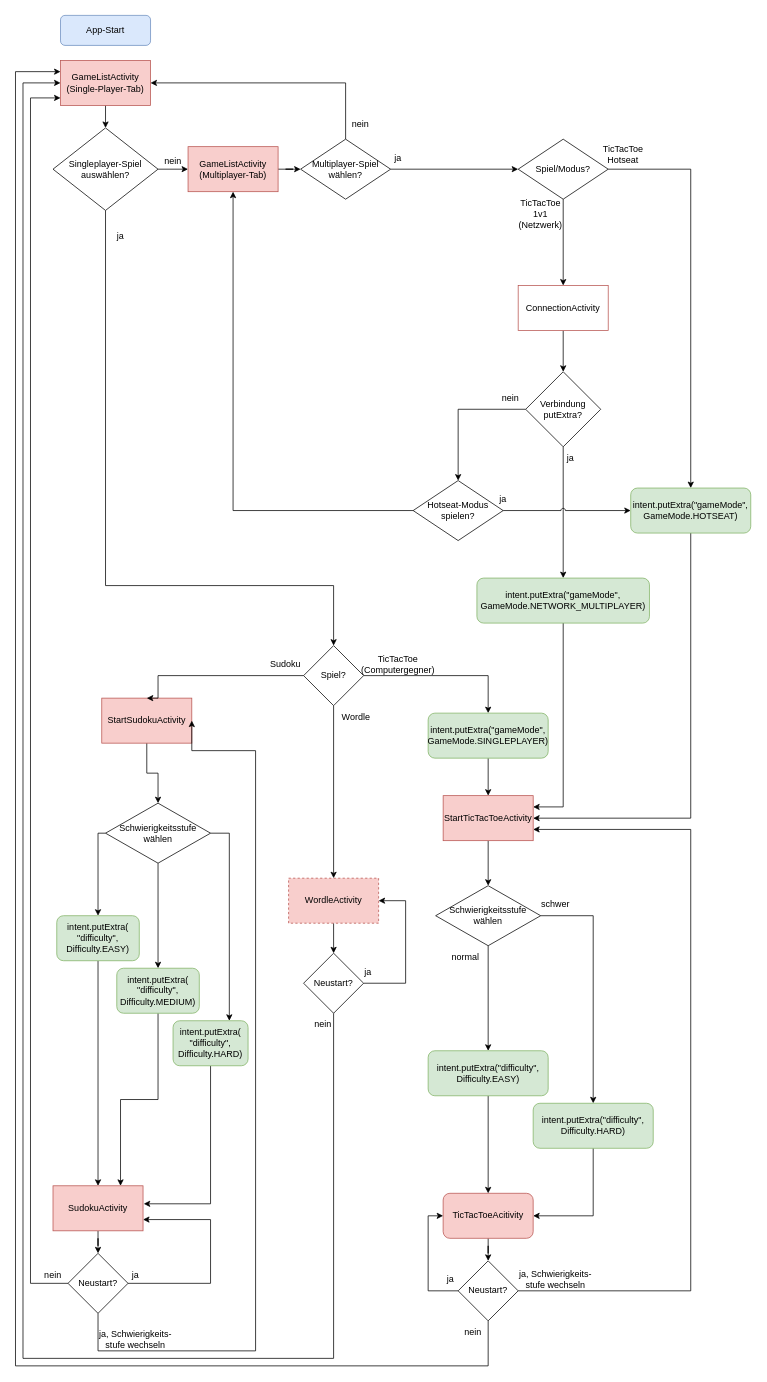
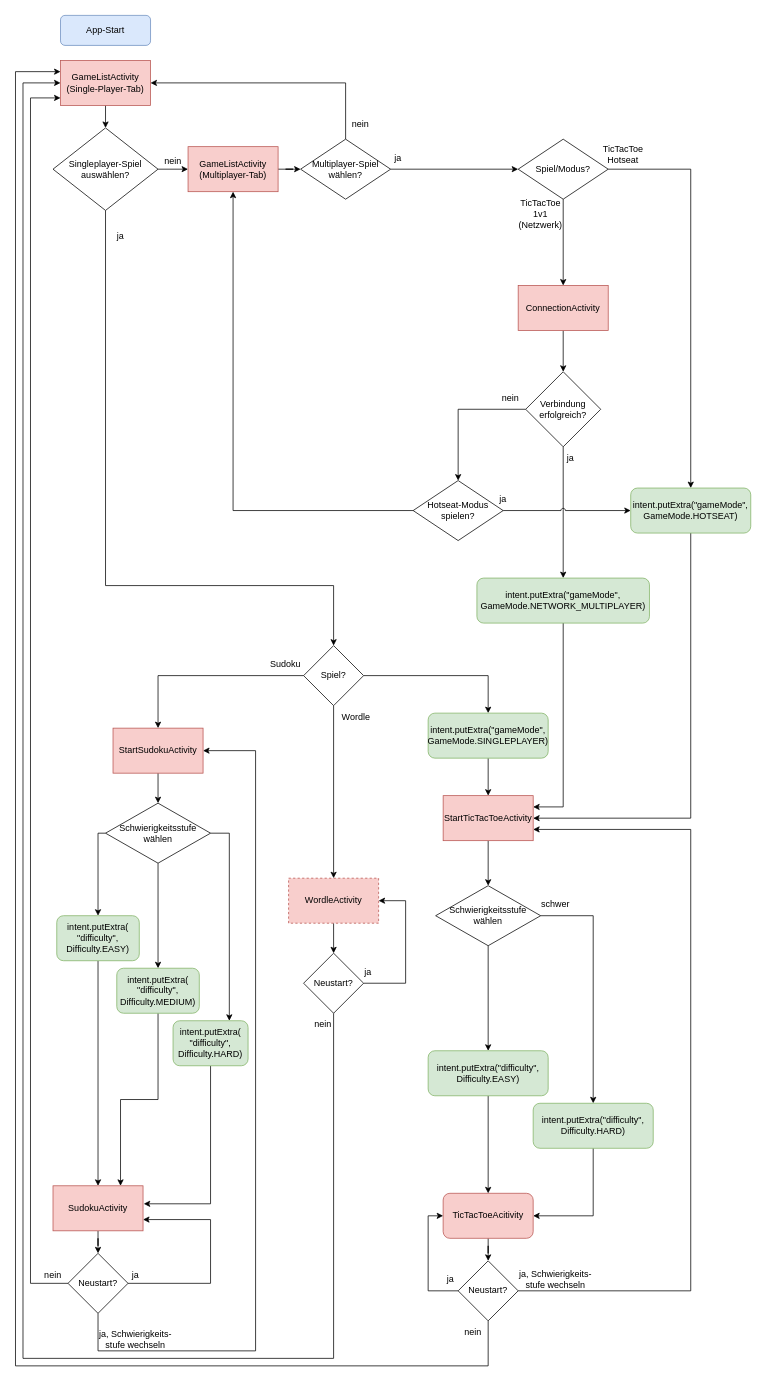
(563, 308) -> (563, 308)
(563, 409) -> (563, 409)
(398, 664) -> none
(147, 720) -> (158, 750)
(465, 957) -> none
